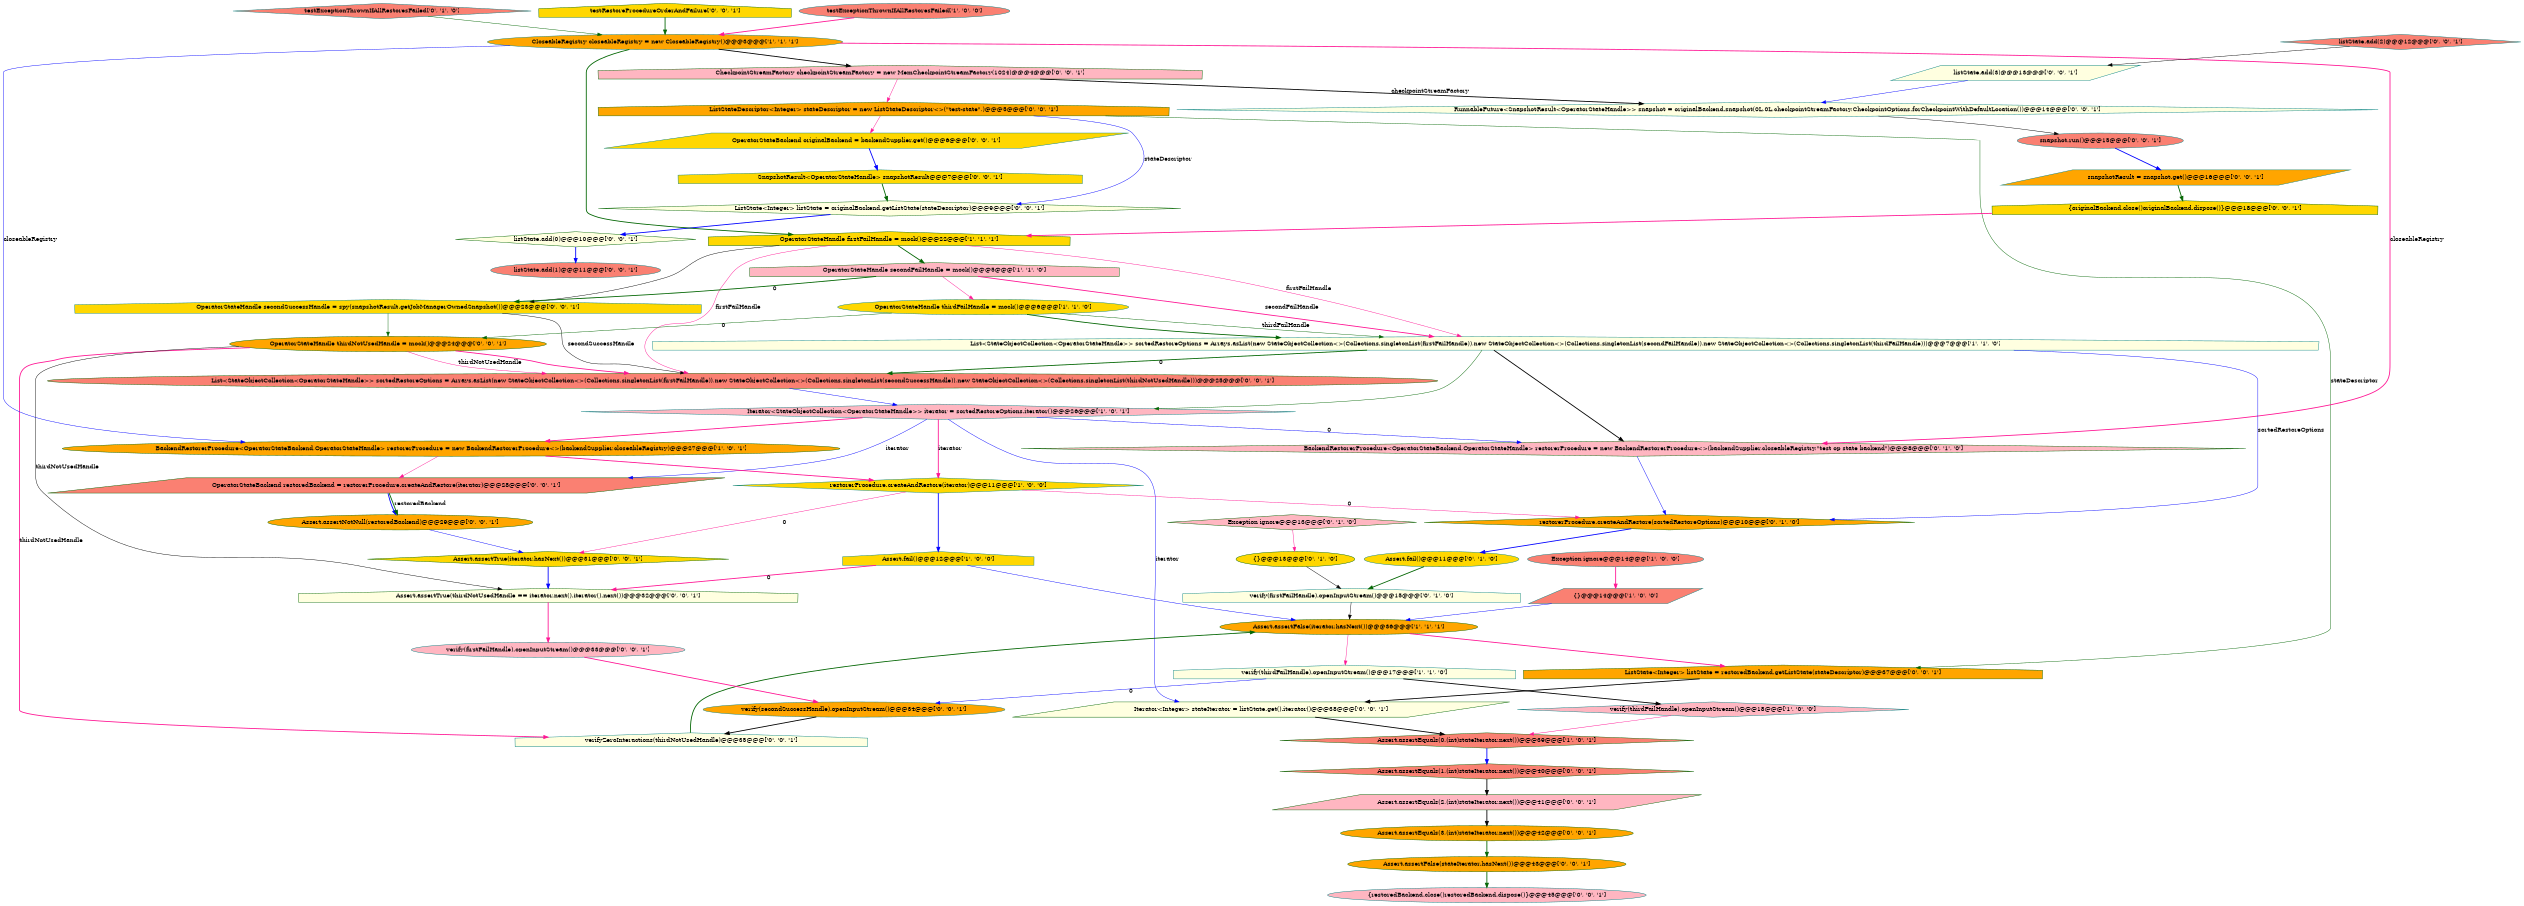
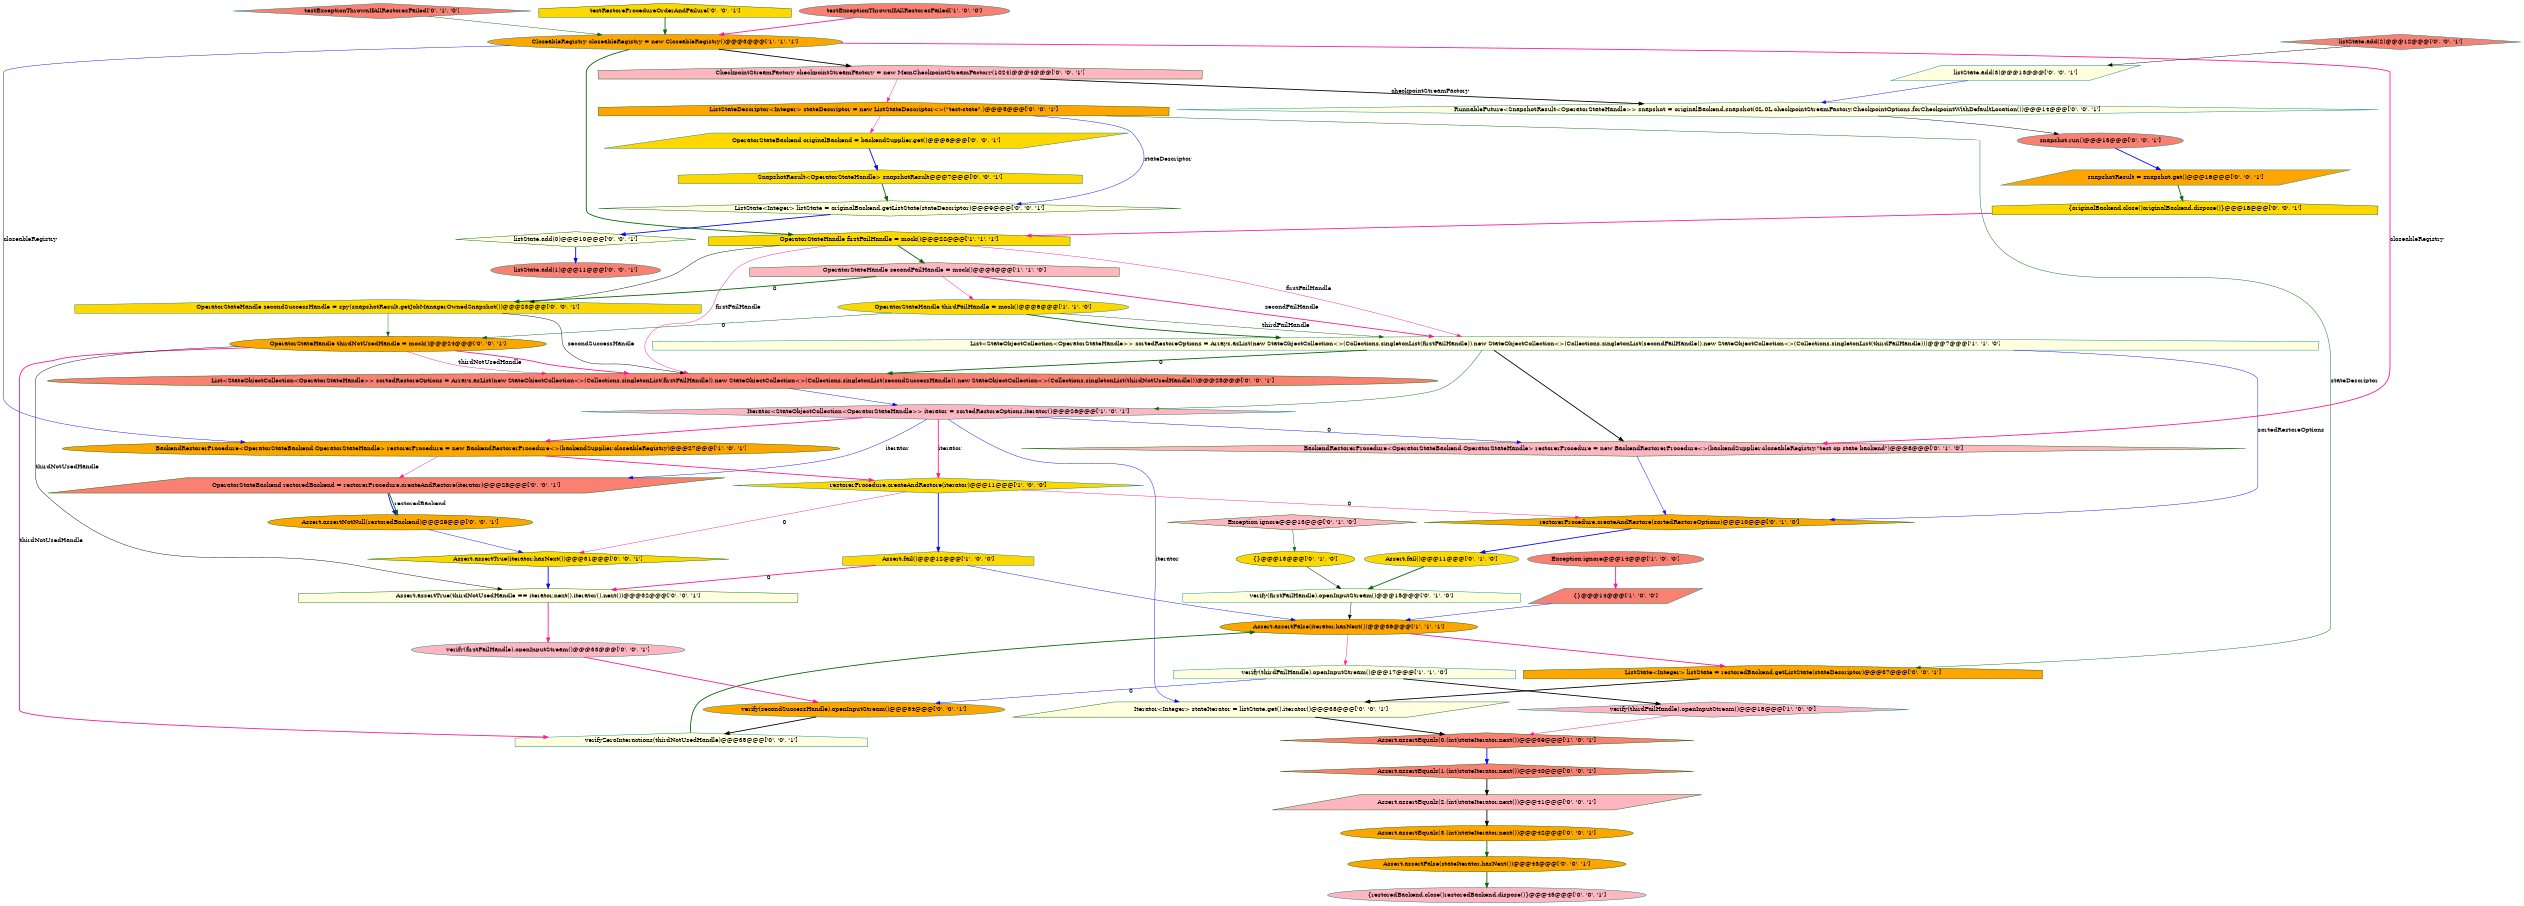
(1294, 539) -> (1294, 539)
